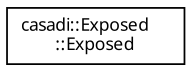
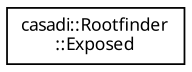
(96, 36) -> (96, 36)
